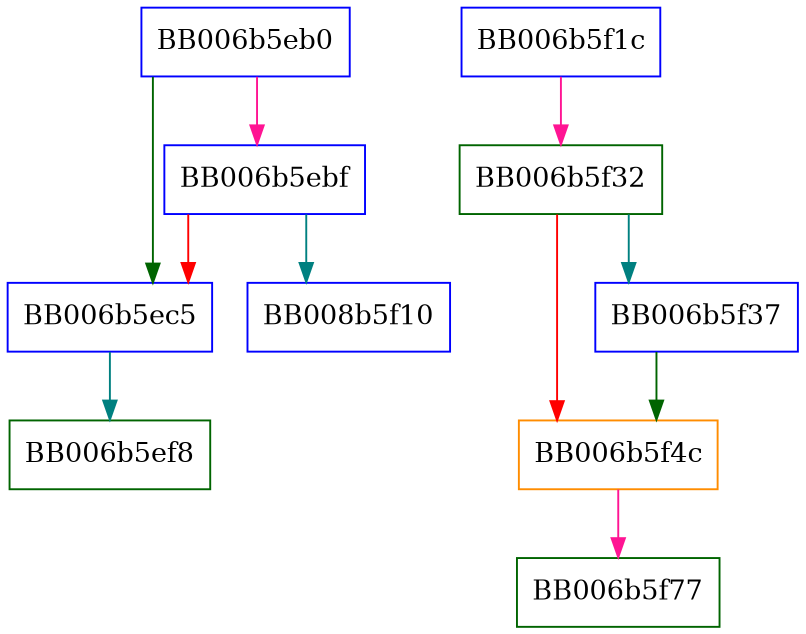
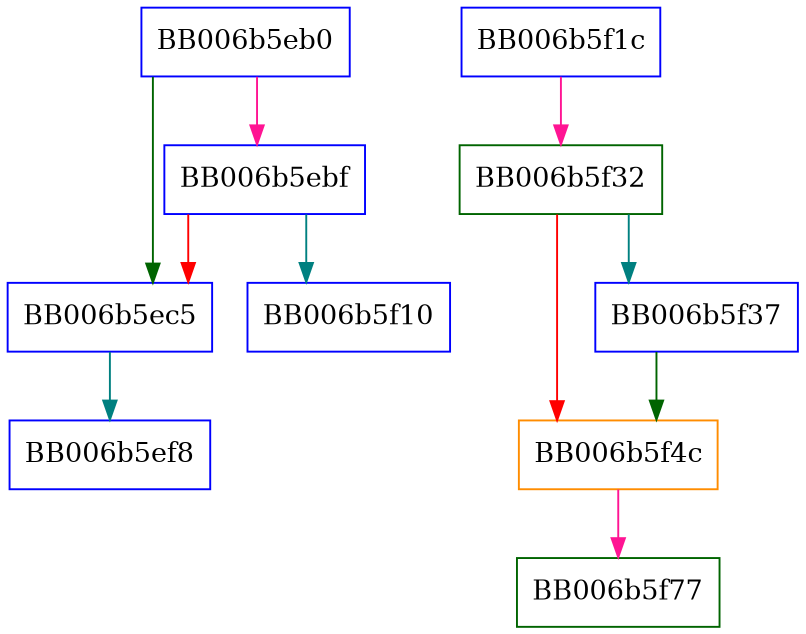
(349, 317) -> (349, 317)
(110, 455) -> (110, 455)
